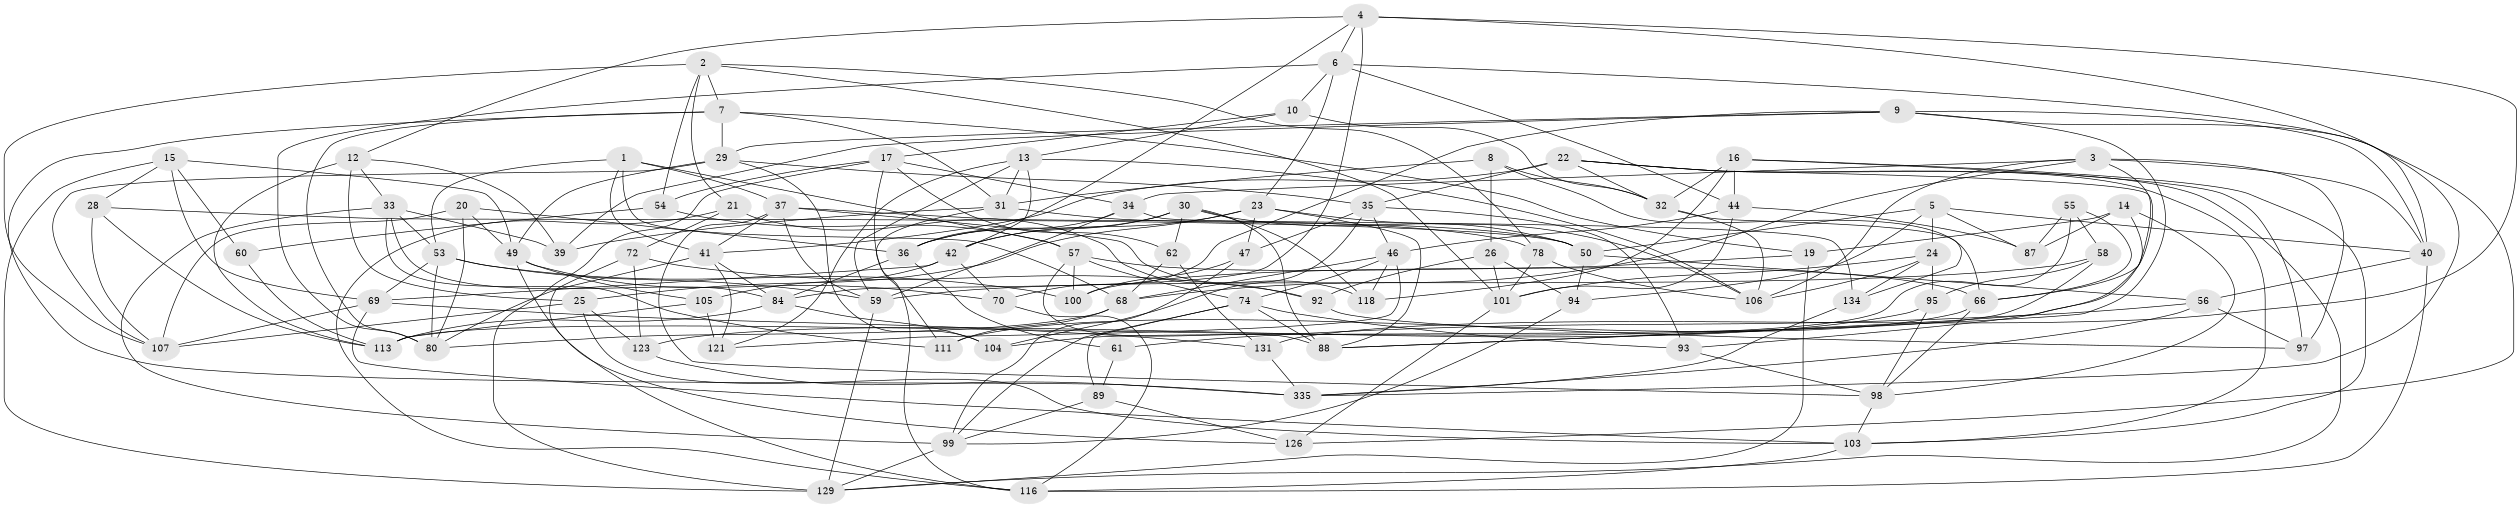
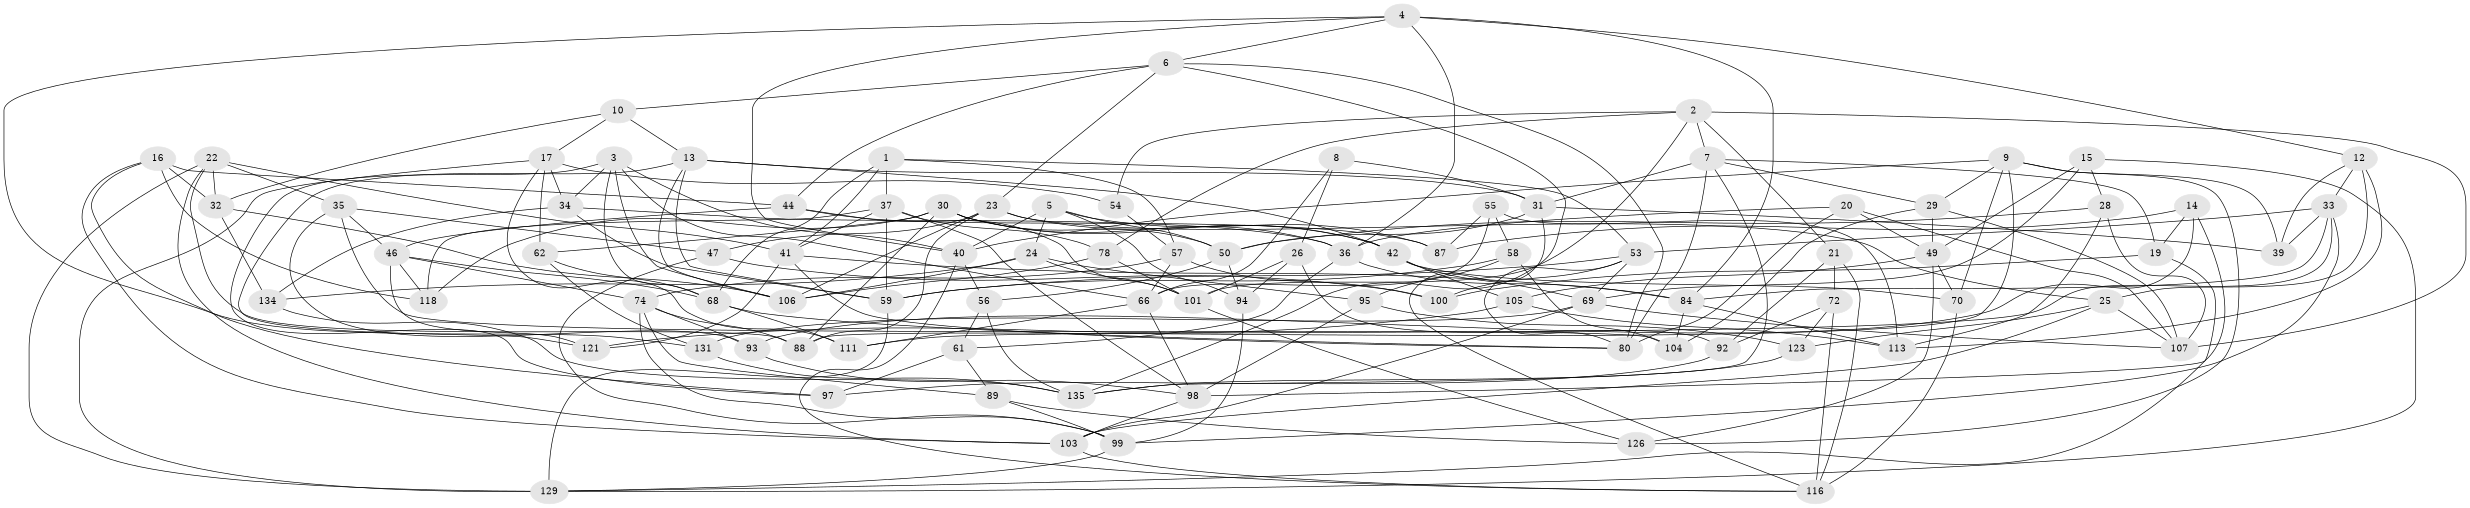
(1045, 180) -> none
(1576, 182) -> none
(242, 254) -> none
(2253, 325) -> (894, 373)
(1148, 336) -> none
(1303, 397) -> (1076, 397)
